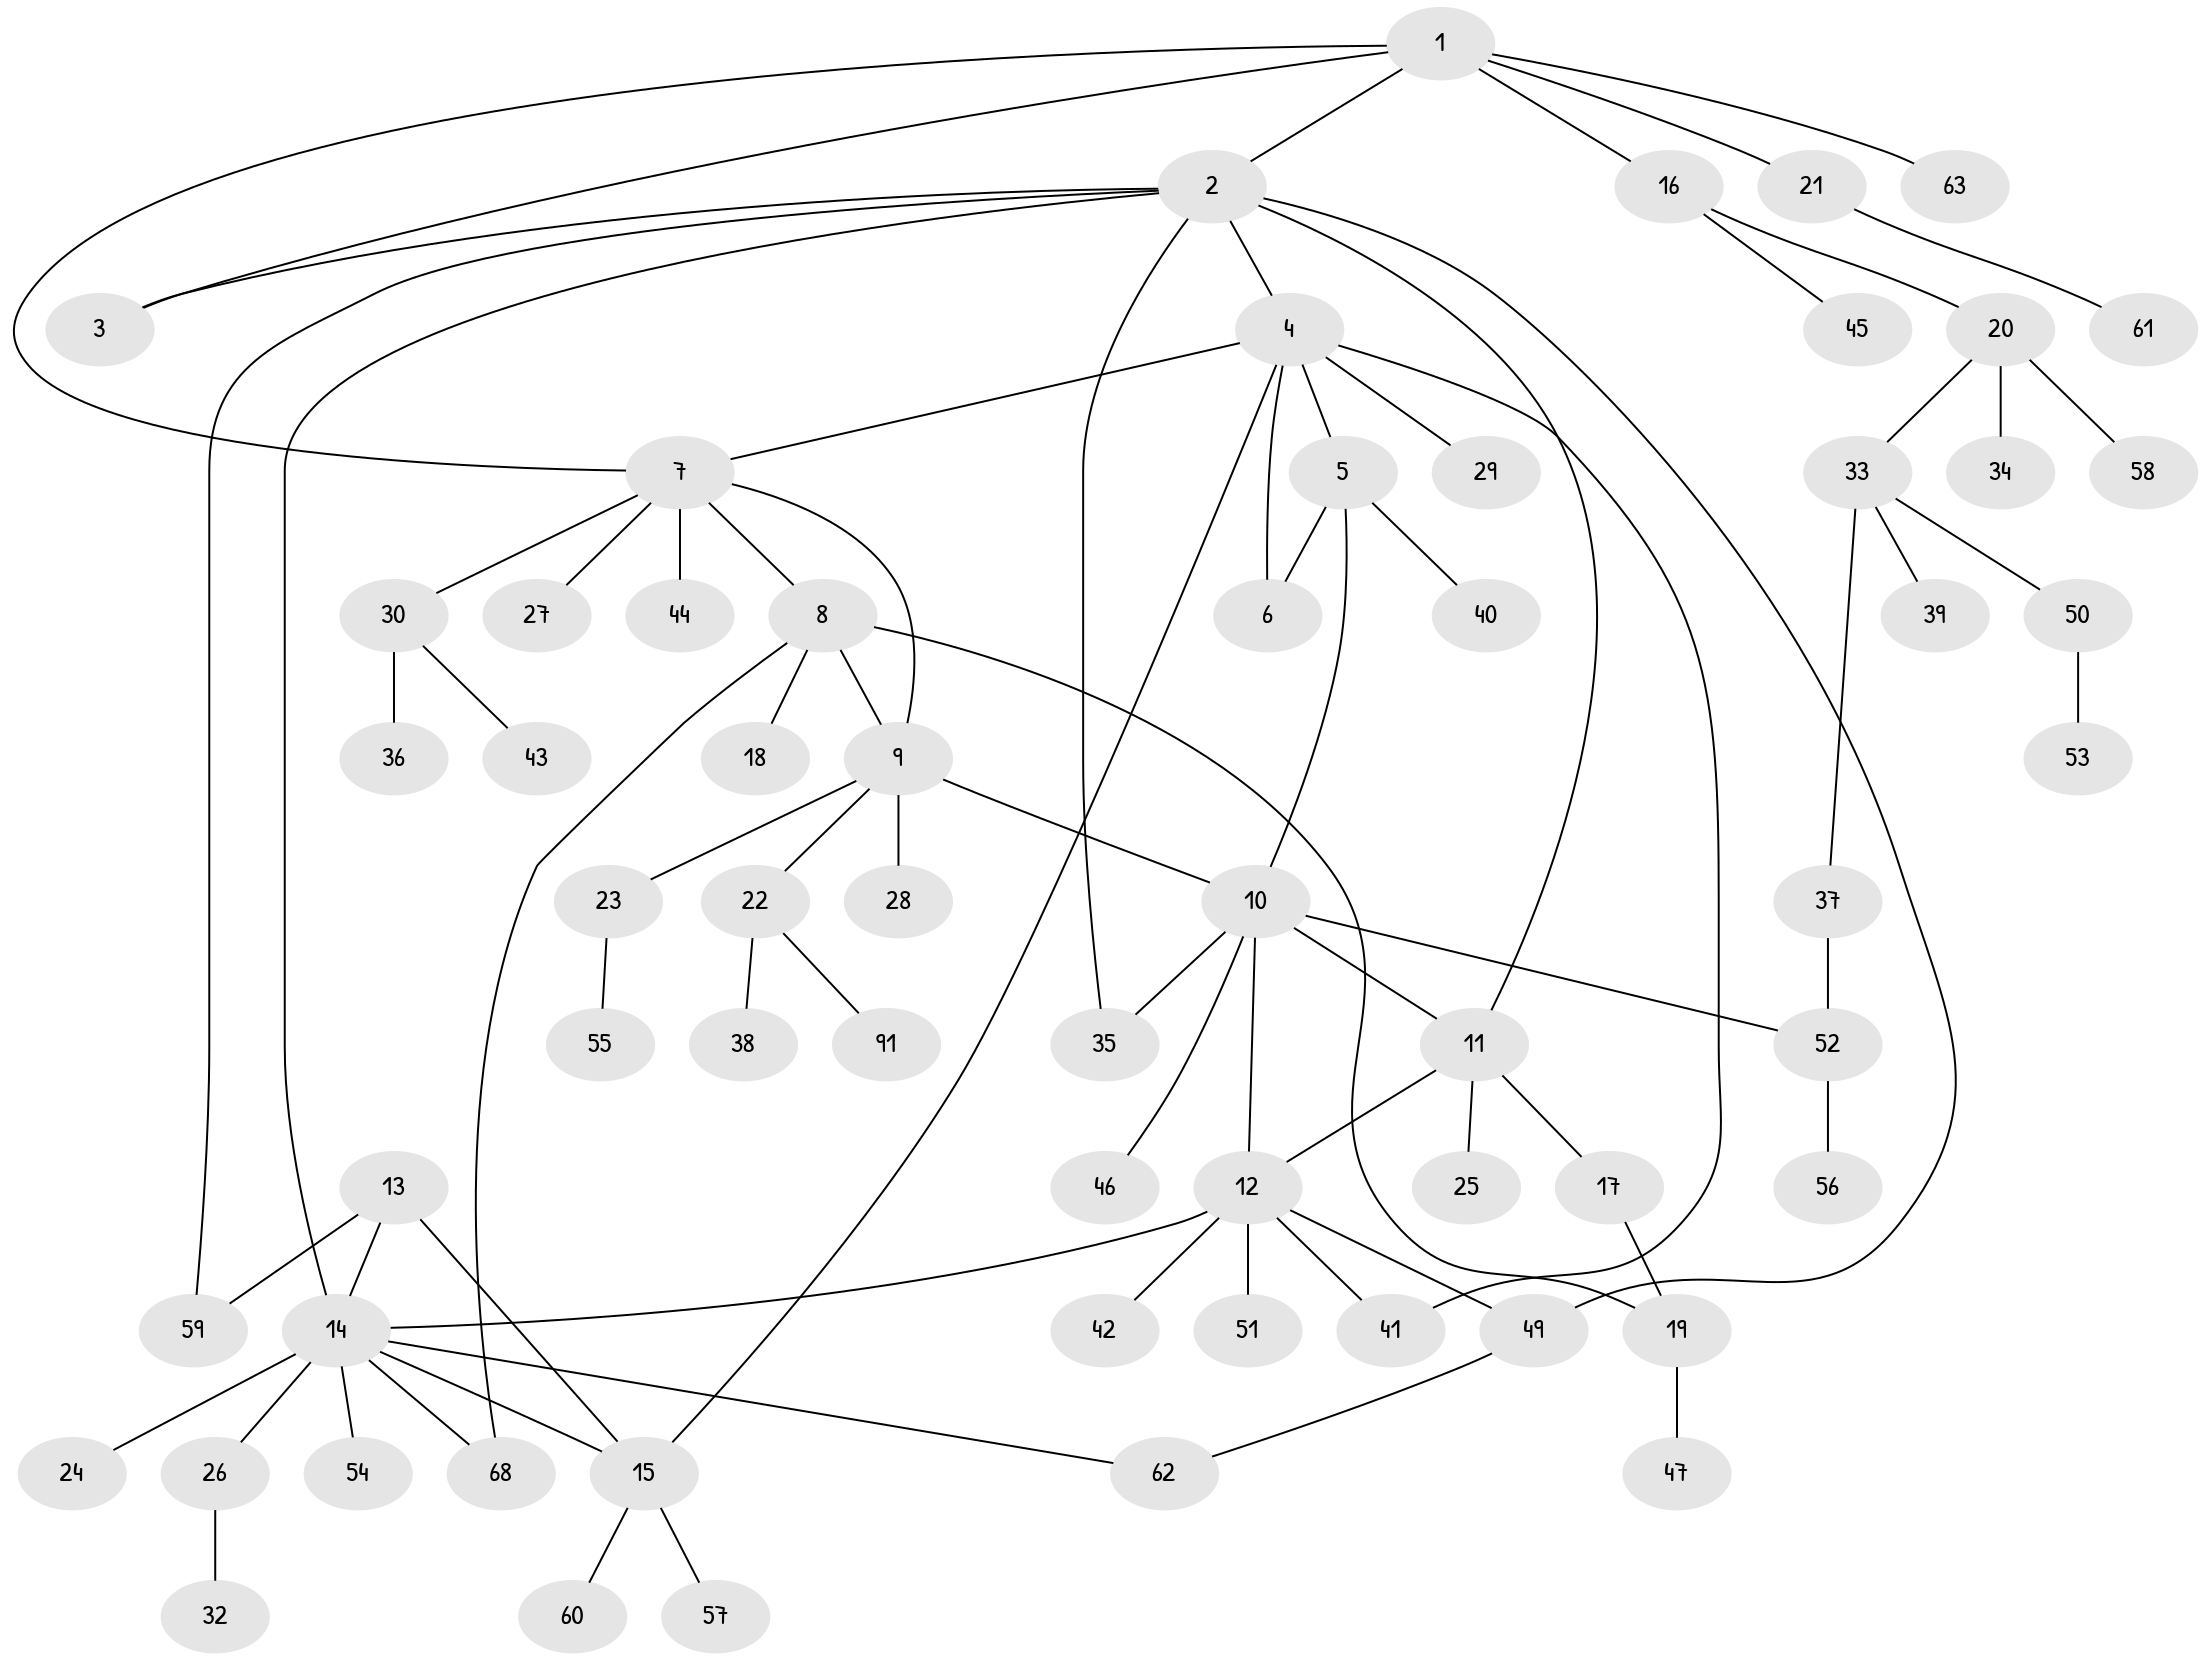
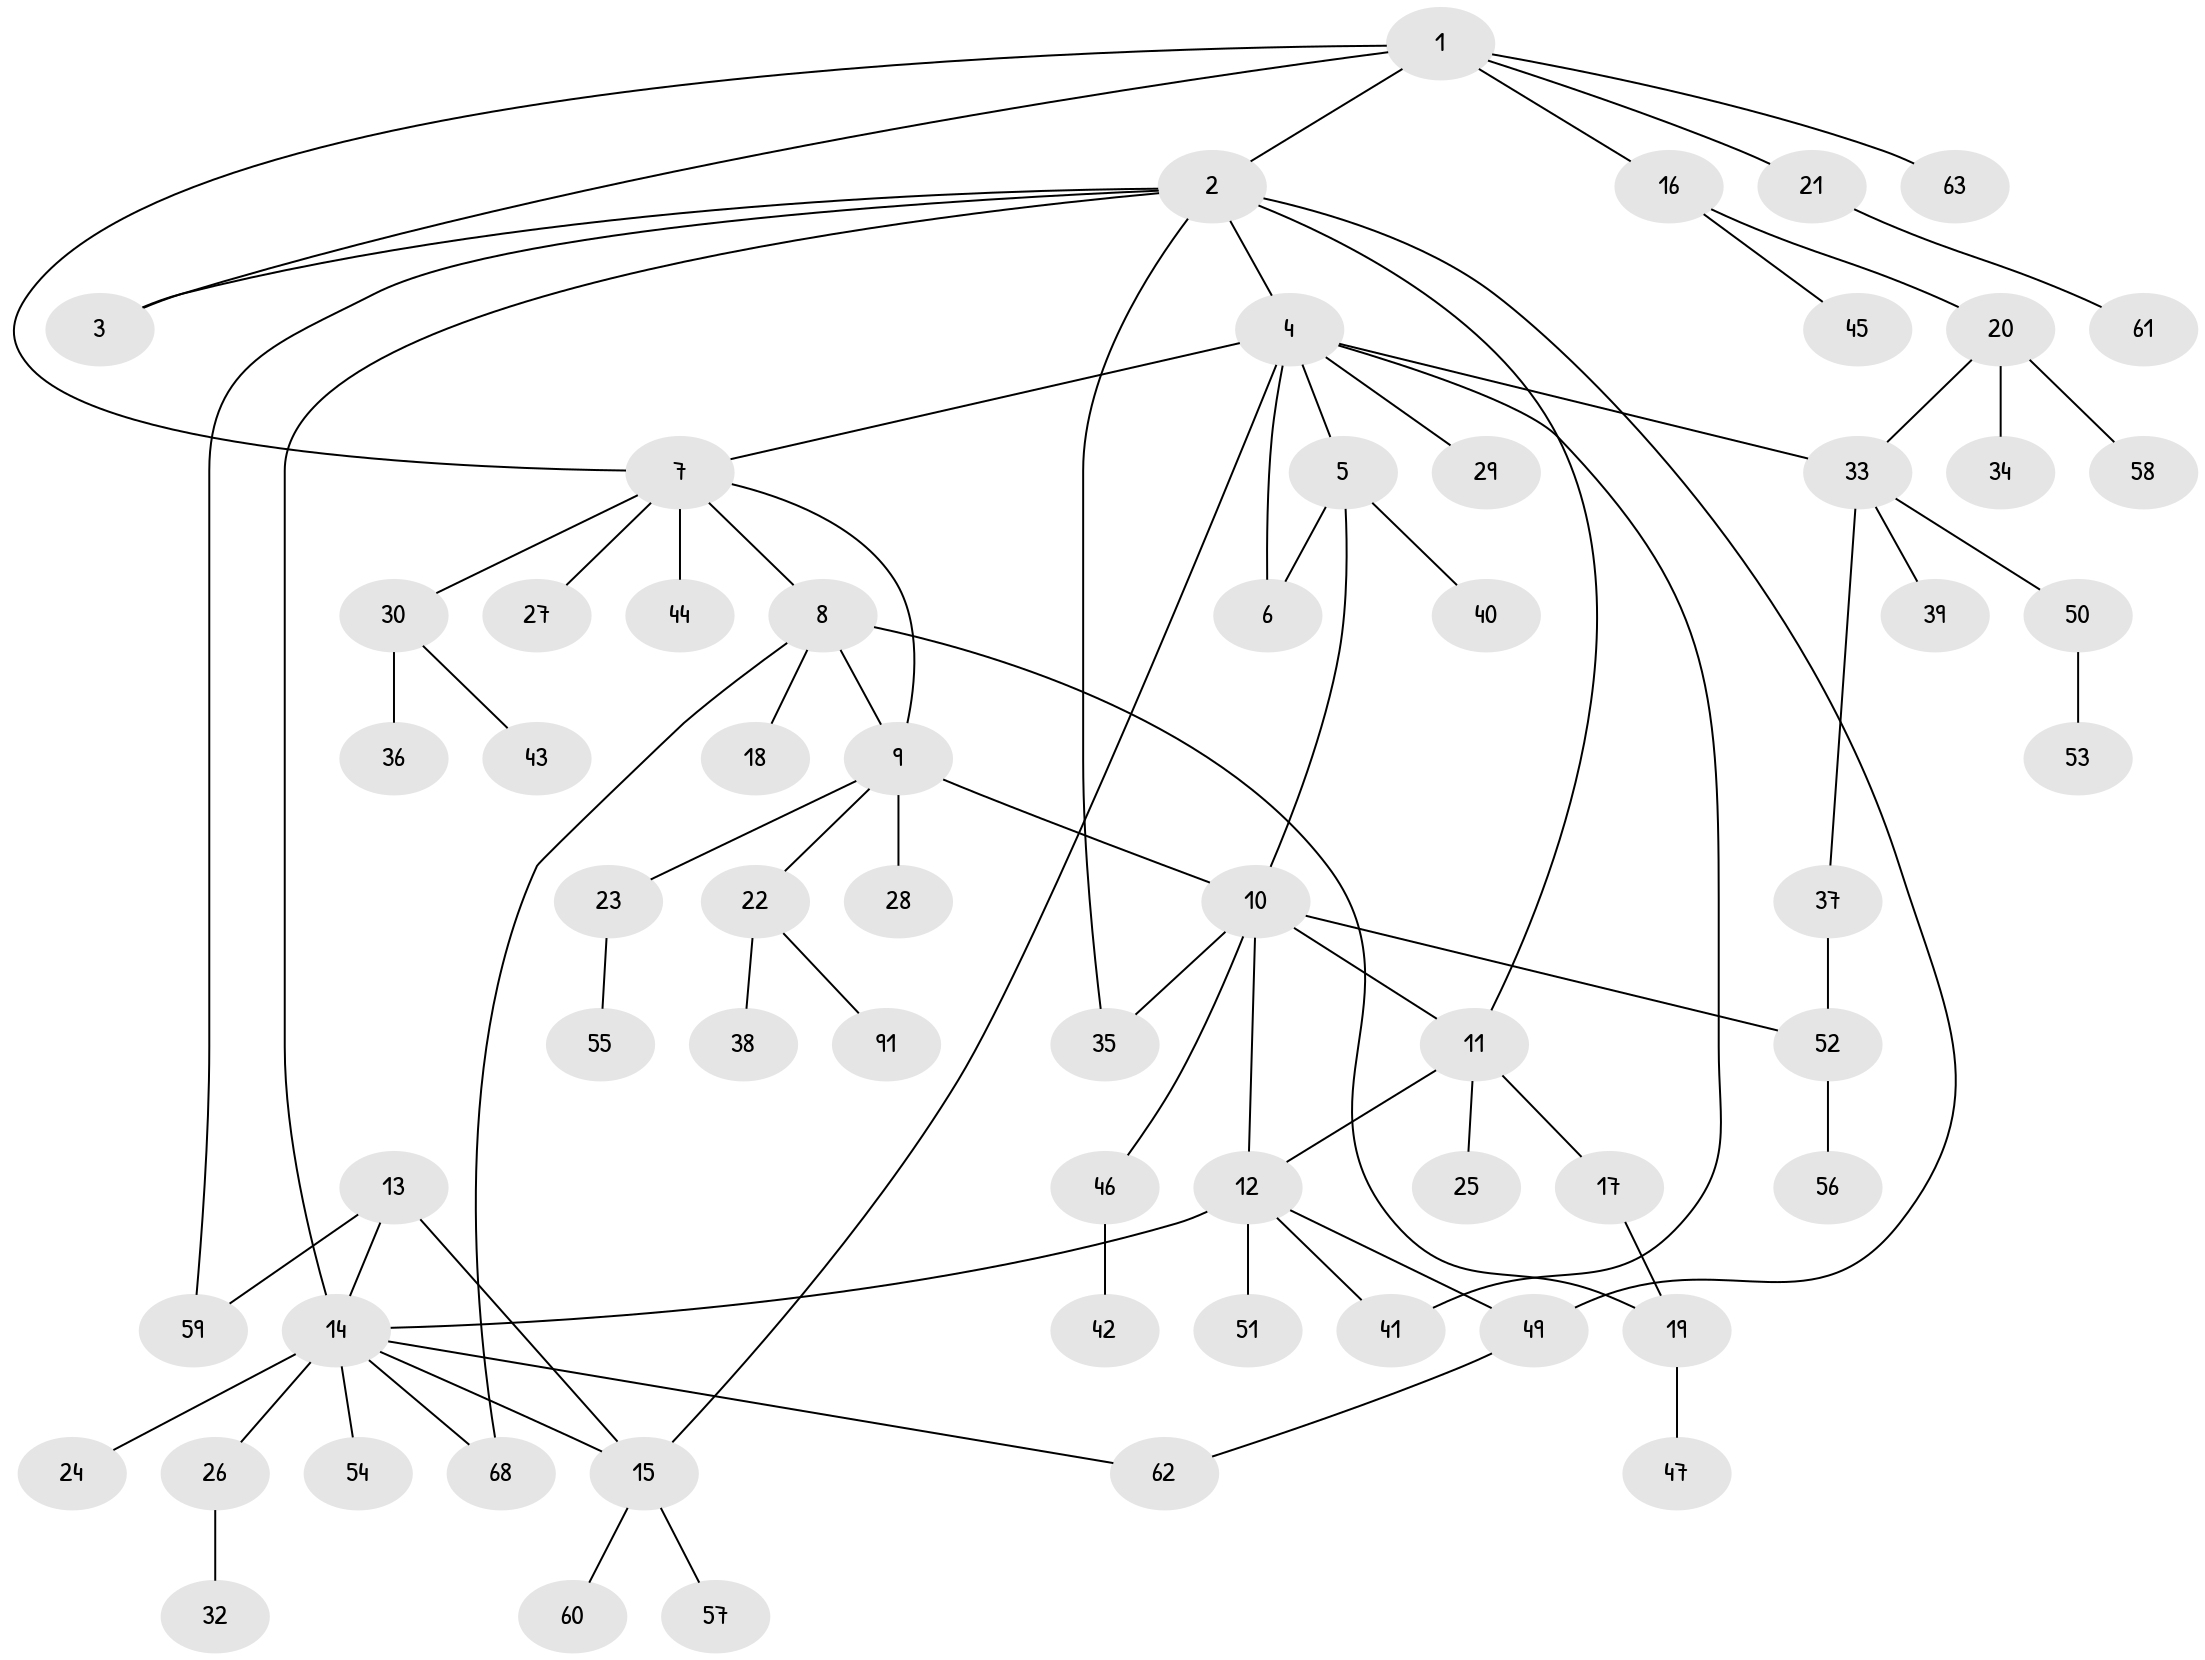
none -> (1574, 401)
(1177, 1259) -> (1105, 1259)
